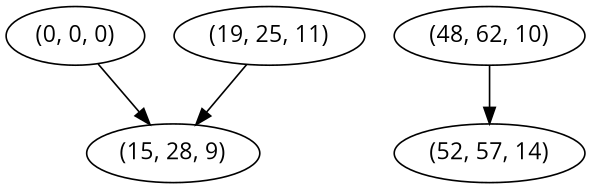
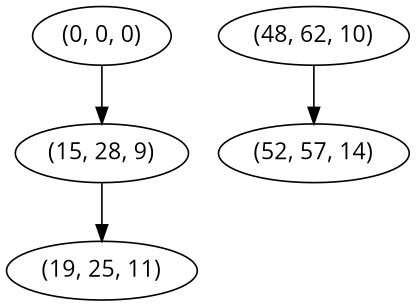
(227, 88) -> (102, 204)
